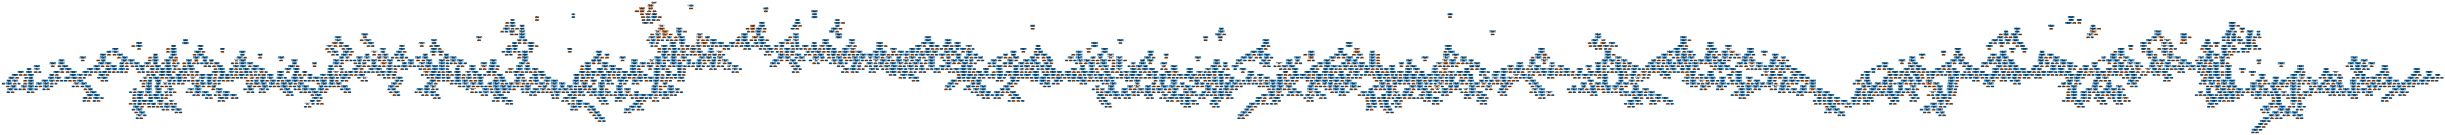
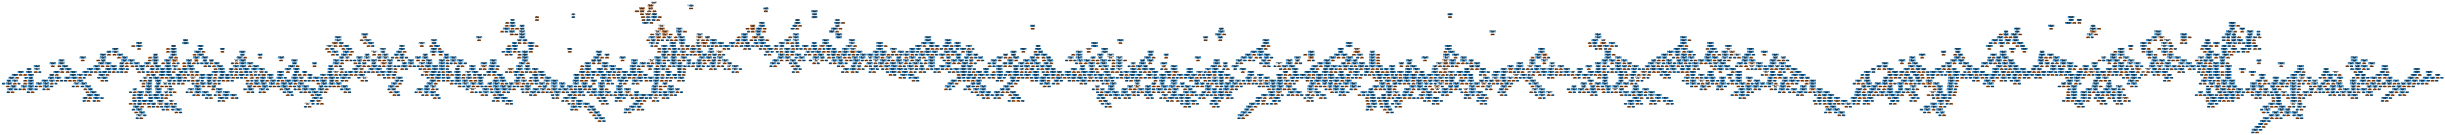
none -> (2235, 43)
(1573, 72) -> (1573, 72)
